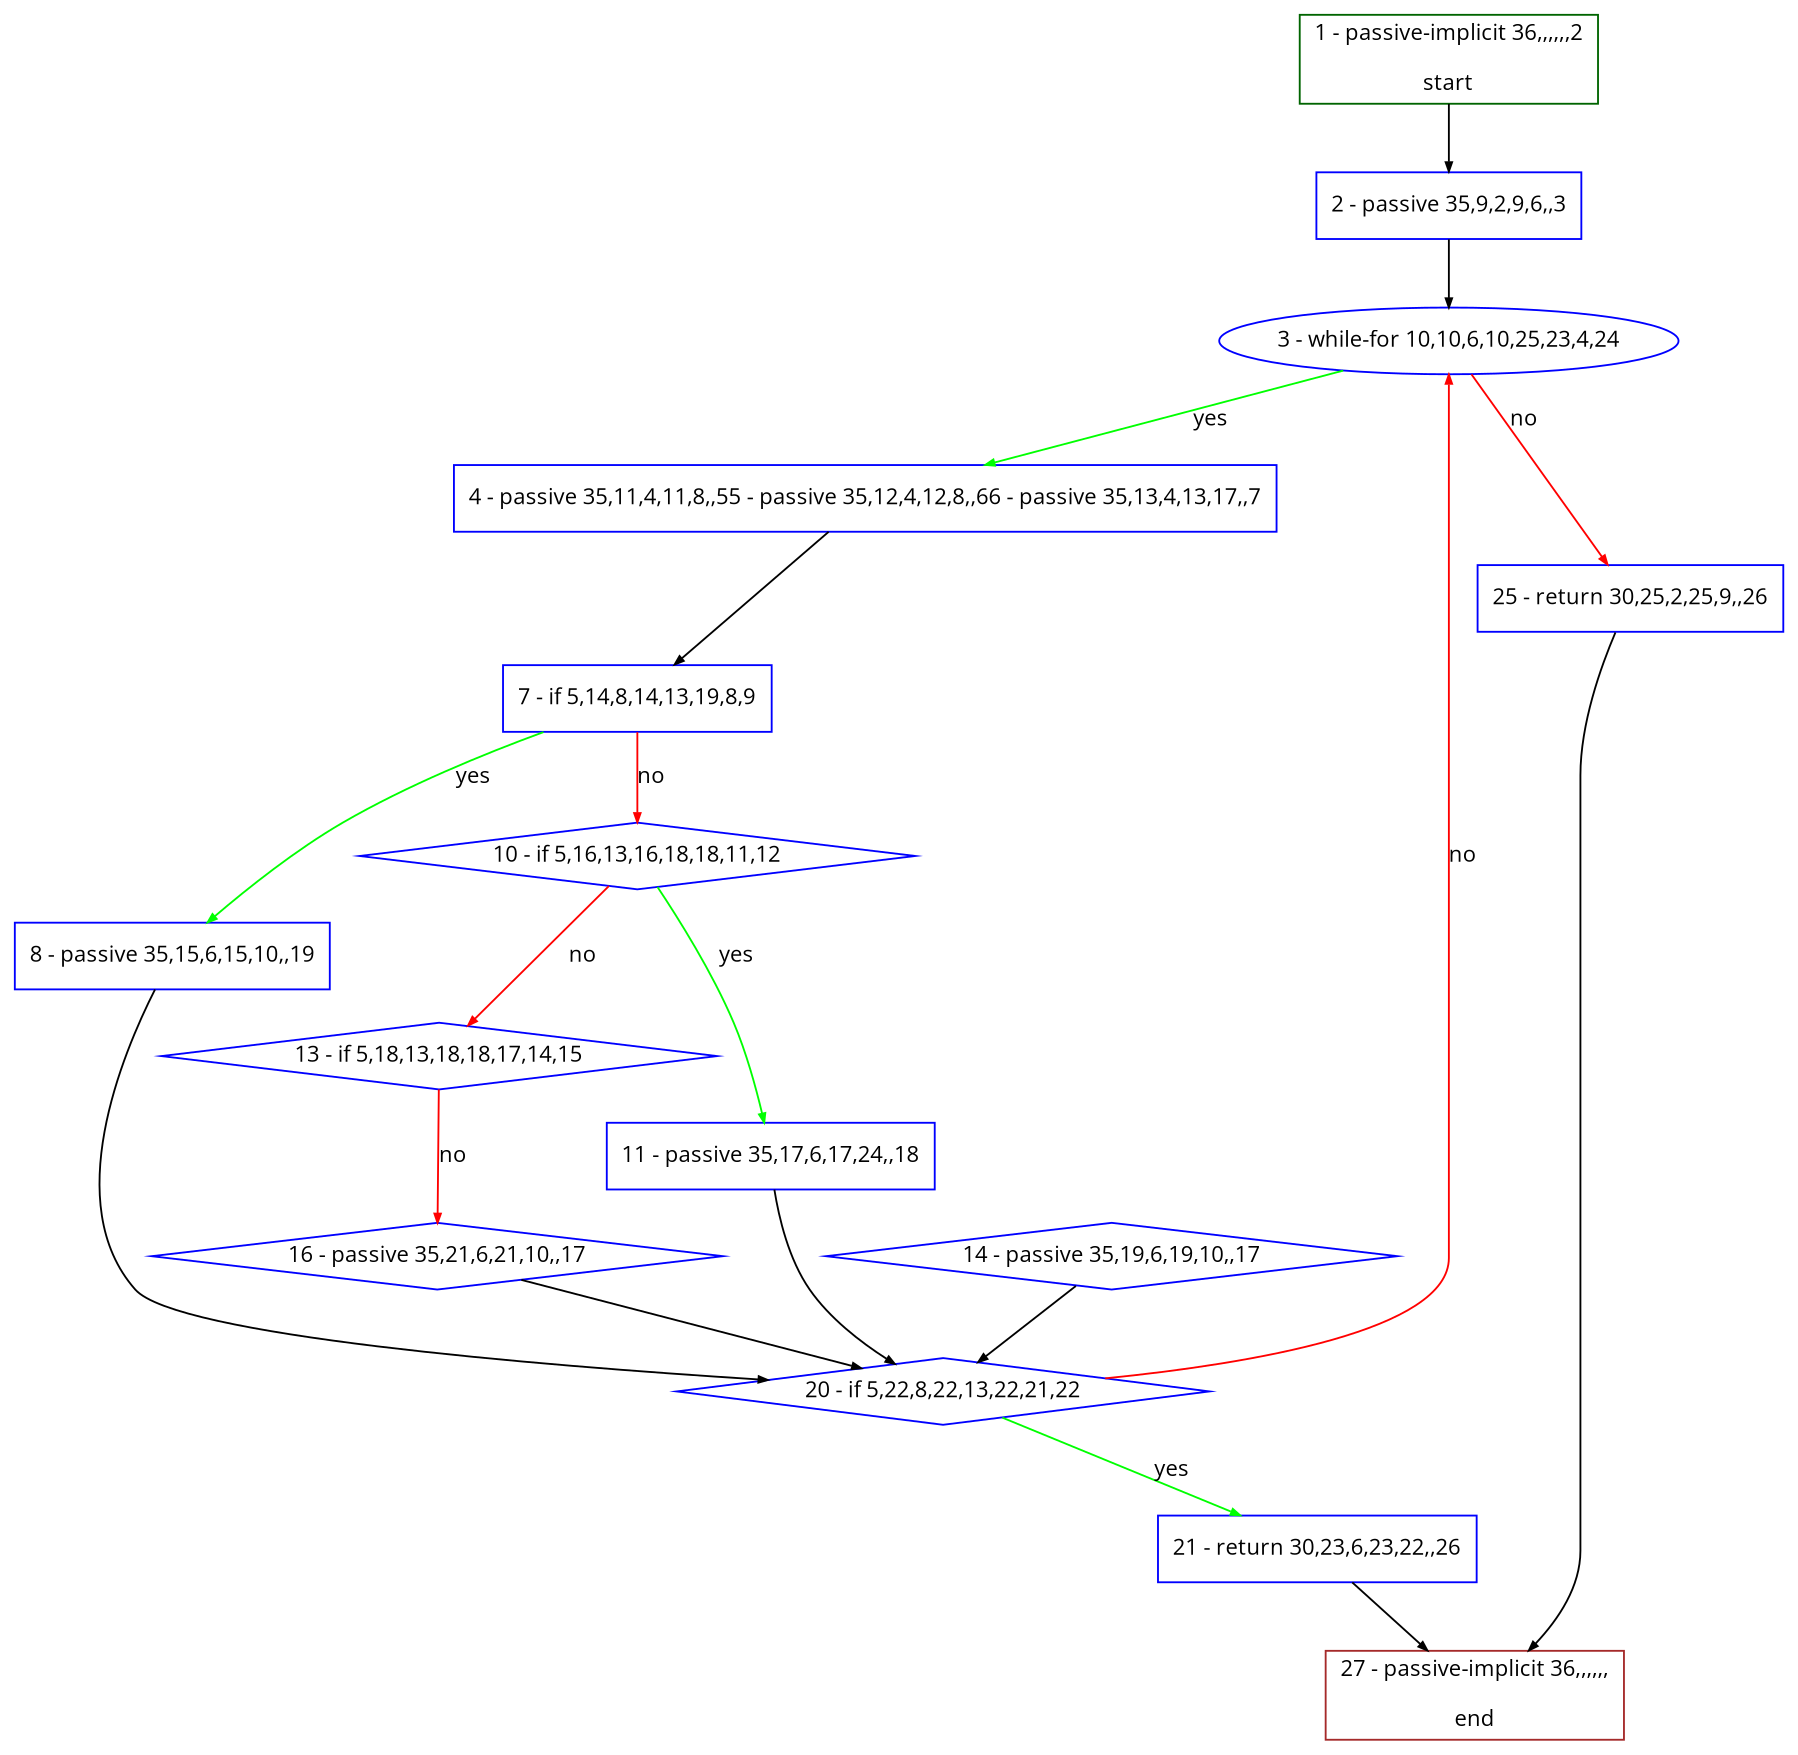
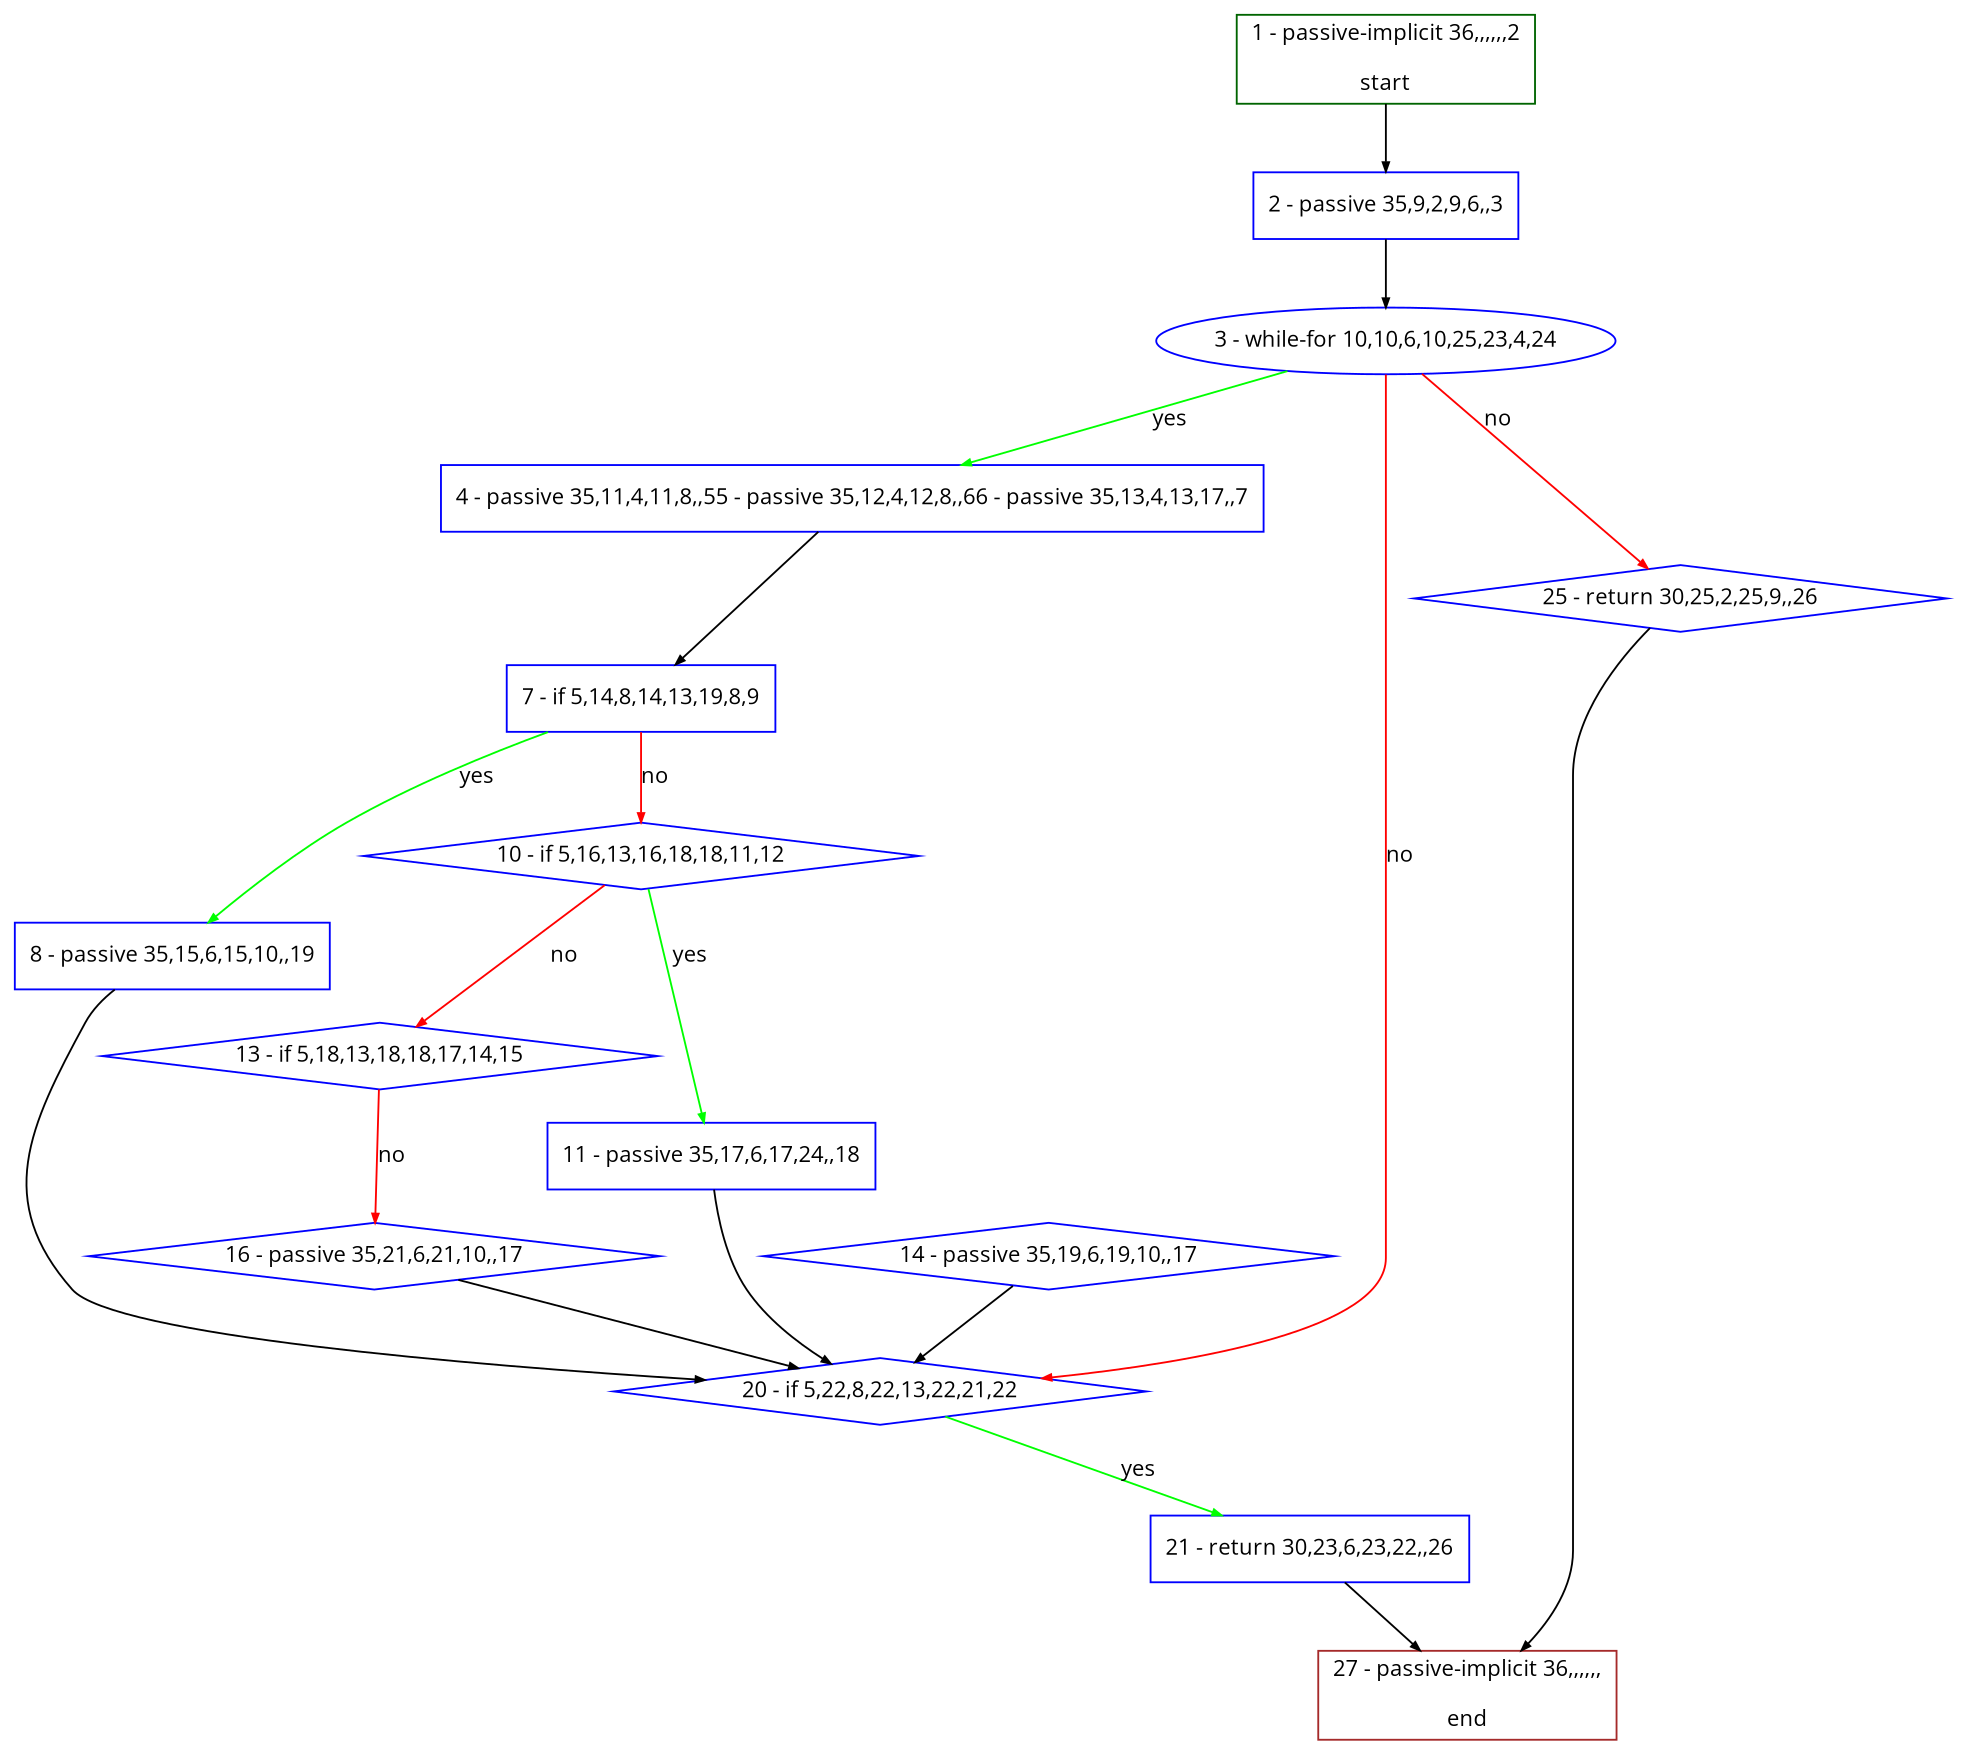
(1630, 598) -> (1680, 598)
(1449, 1012) -> (1386, 1002)
